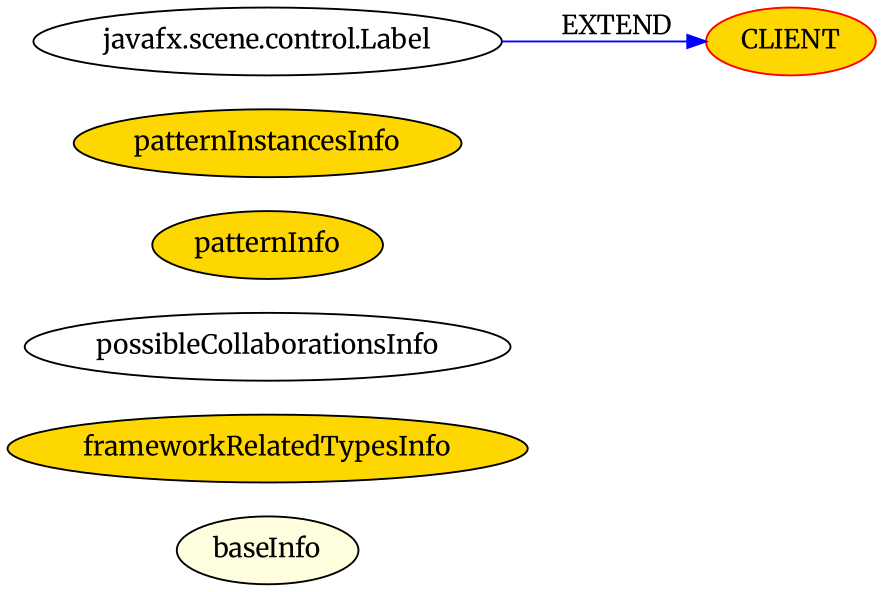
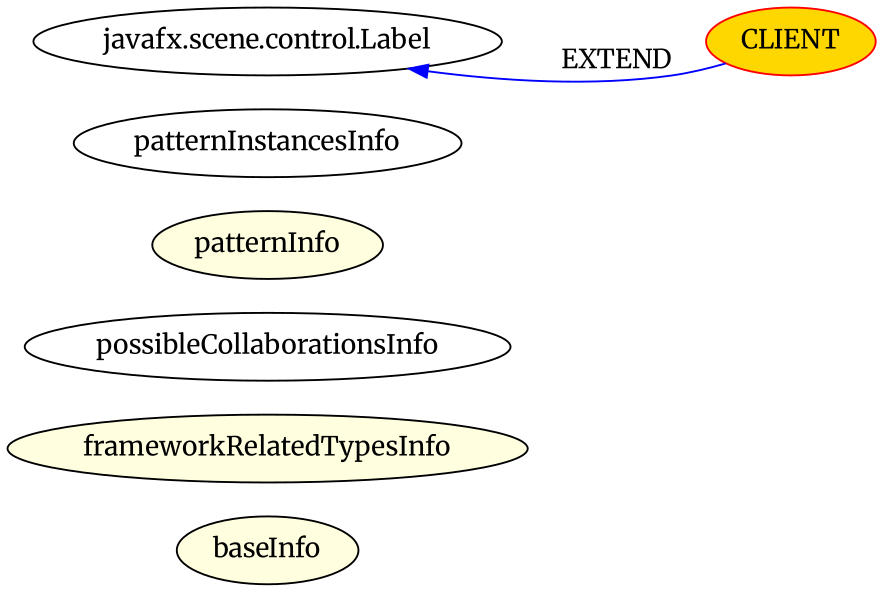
(595, 41) -> (577, 82)
(268, 143) -> (268, 143)
(268, 245) -> (268, 245)
(268, 449) -> (268, 449)
